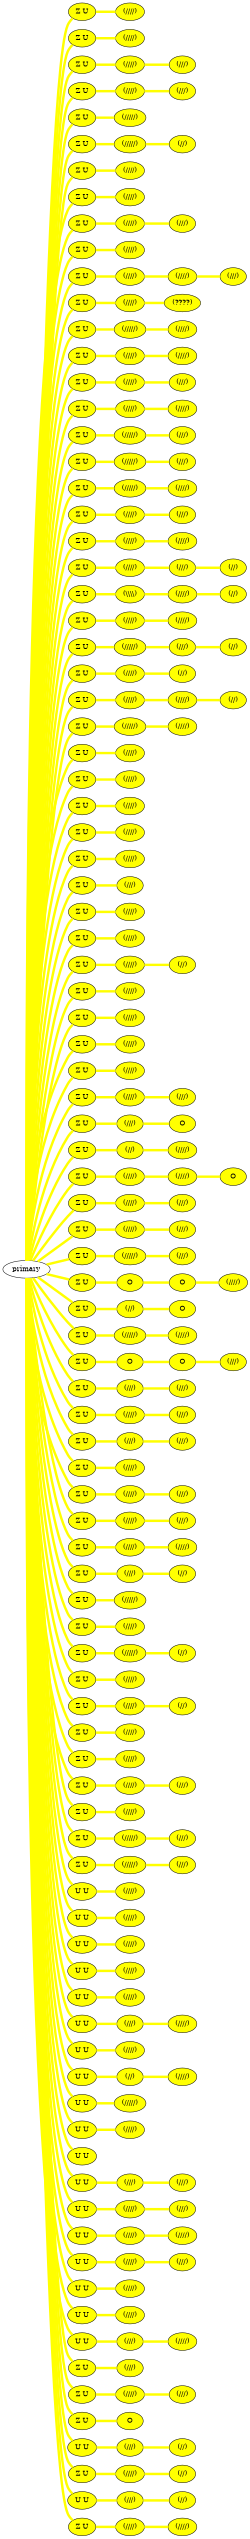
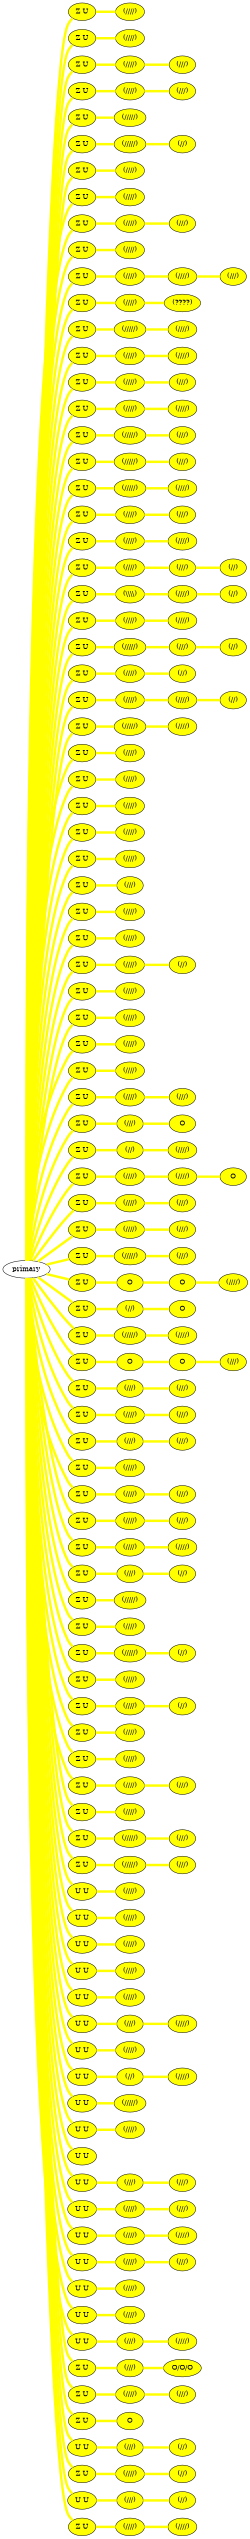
none -> (182, 2368)
